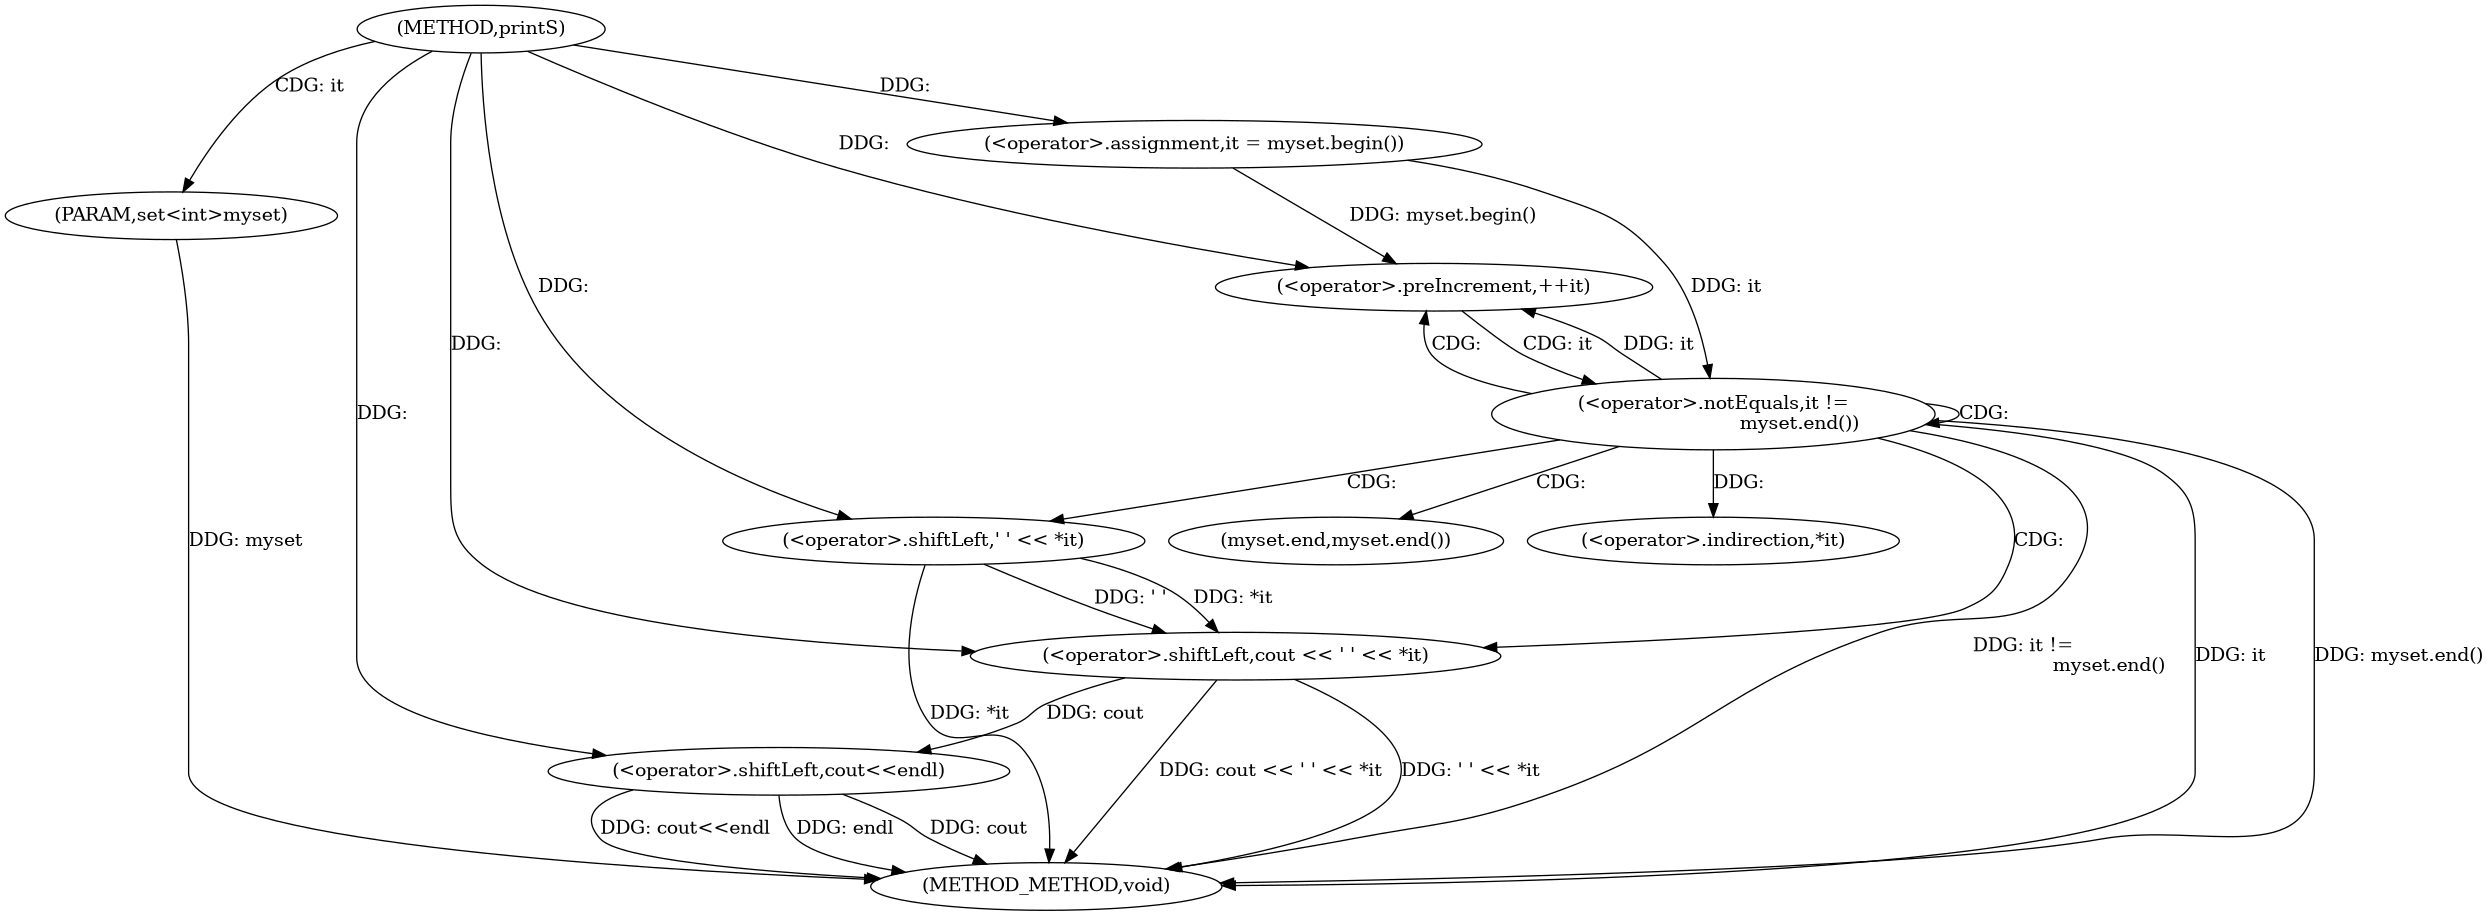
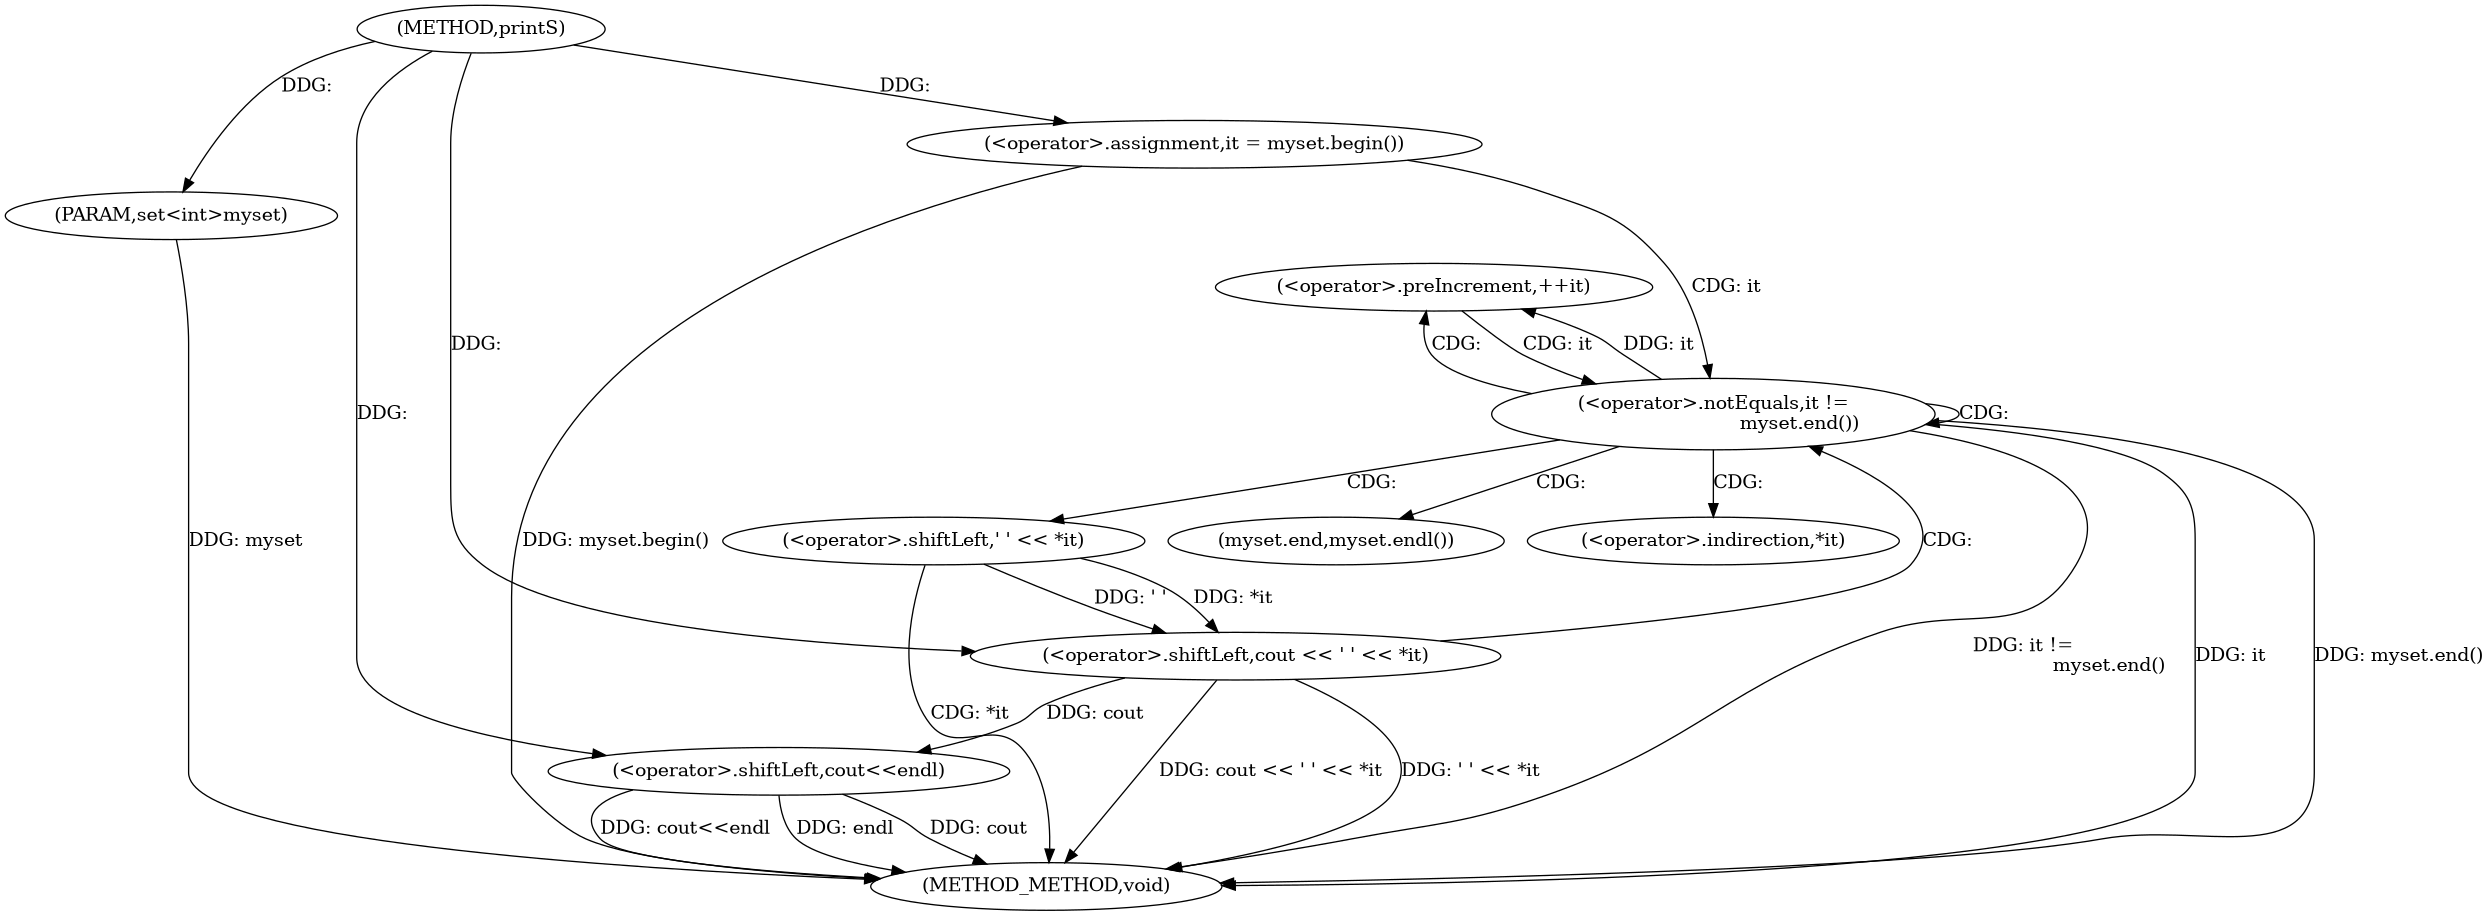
(310, 87) -> (310, 87)
(904, 186) -> none
(1309, 213) -> (532, 495)
(1727, 287) -> (1727, 287)
(568, 354) -> none
(1742, 483) -> (1742, 483)
(1336, 541) -> (1336, 541)
(1868, 625) -> (1763, 606)
(970, 714) -> (970, 714)
